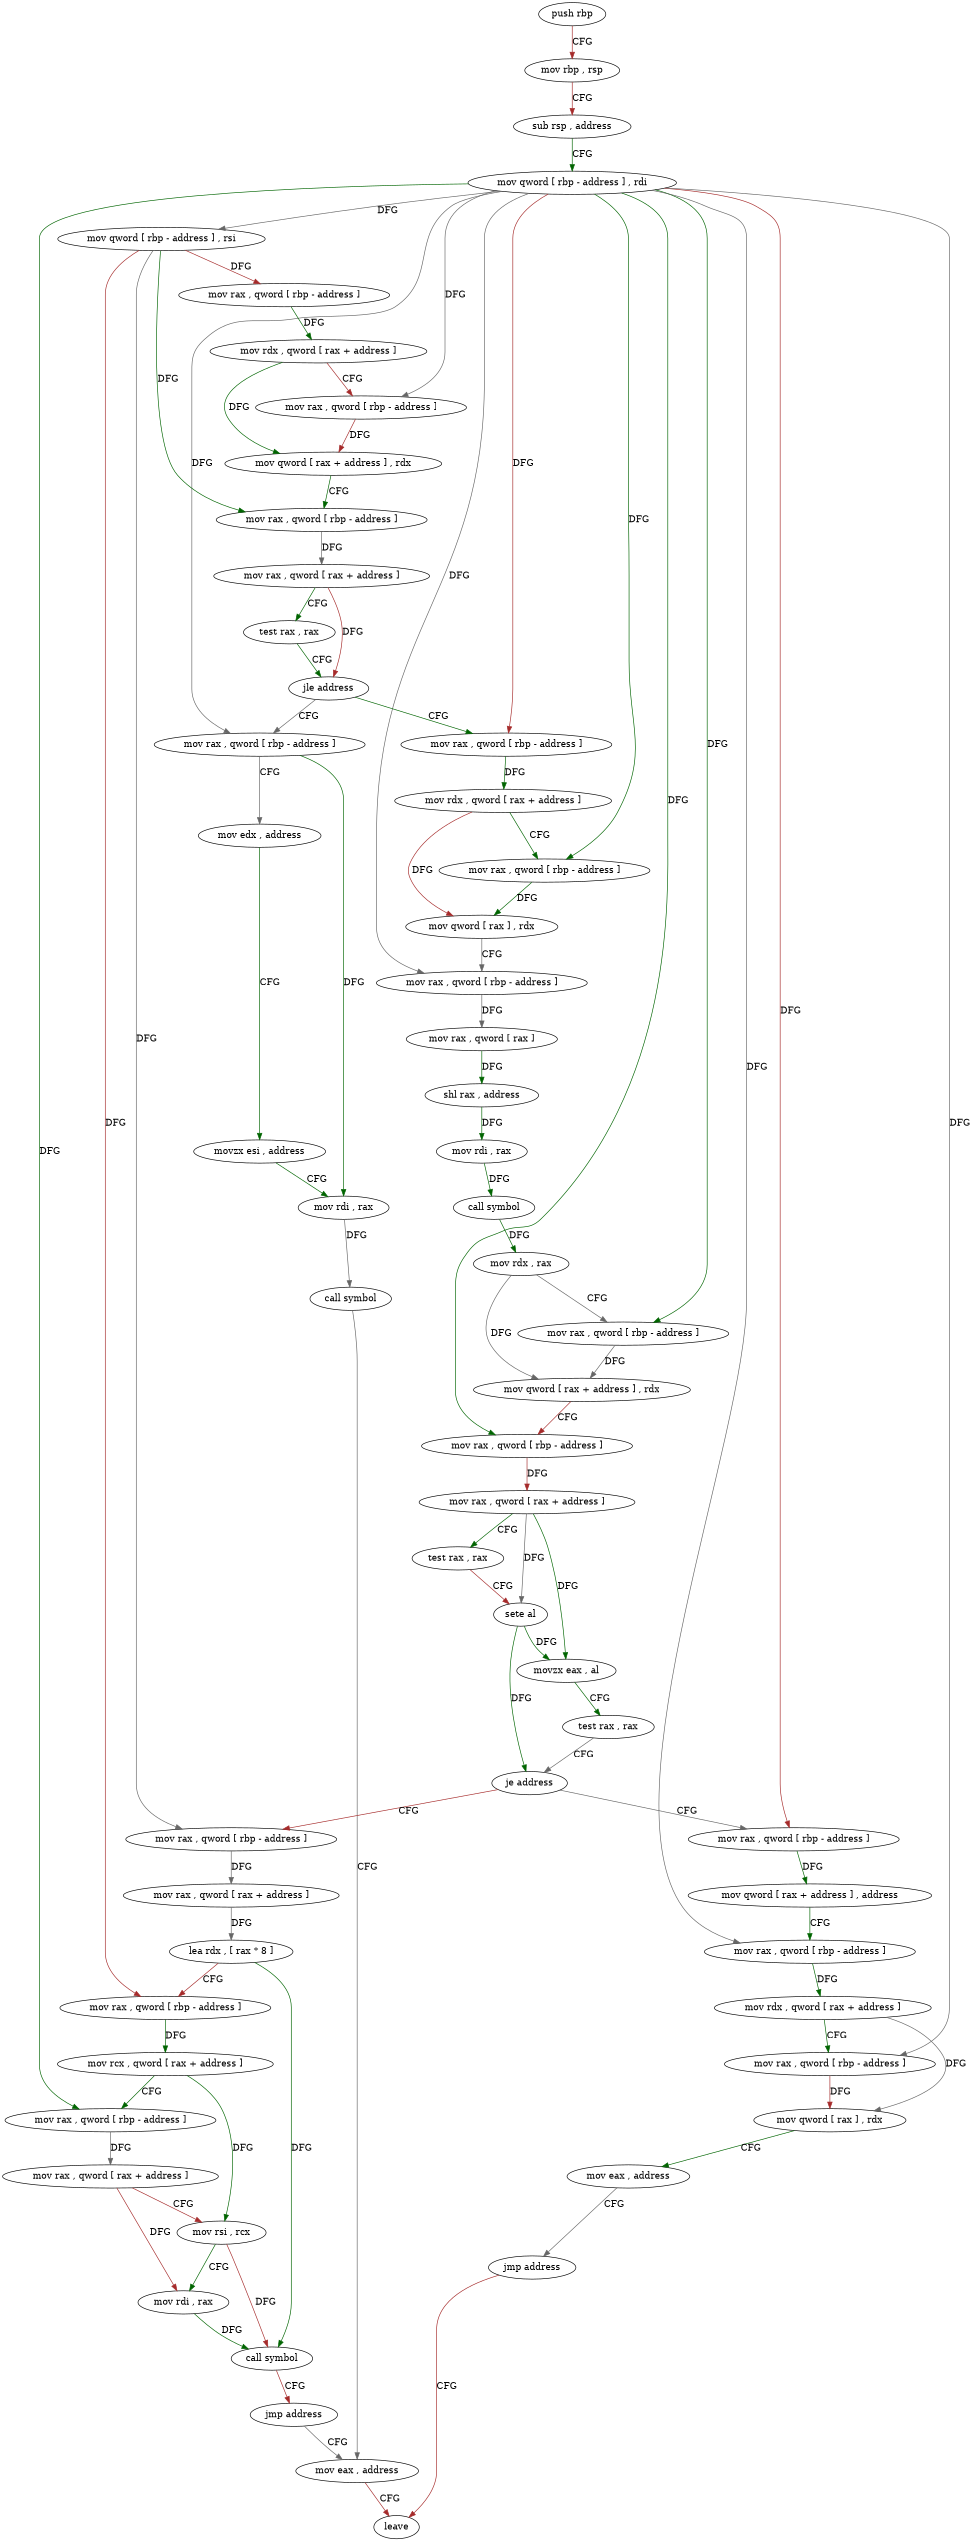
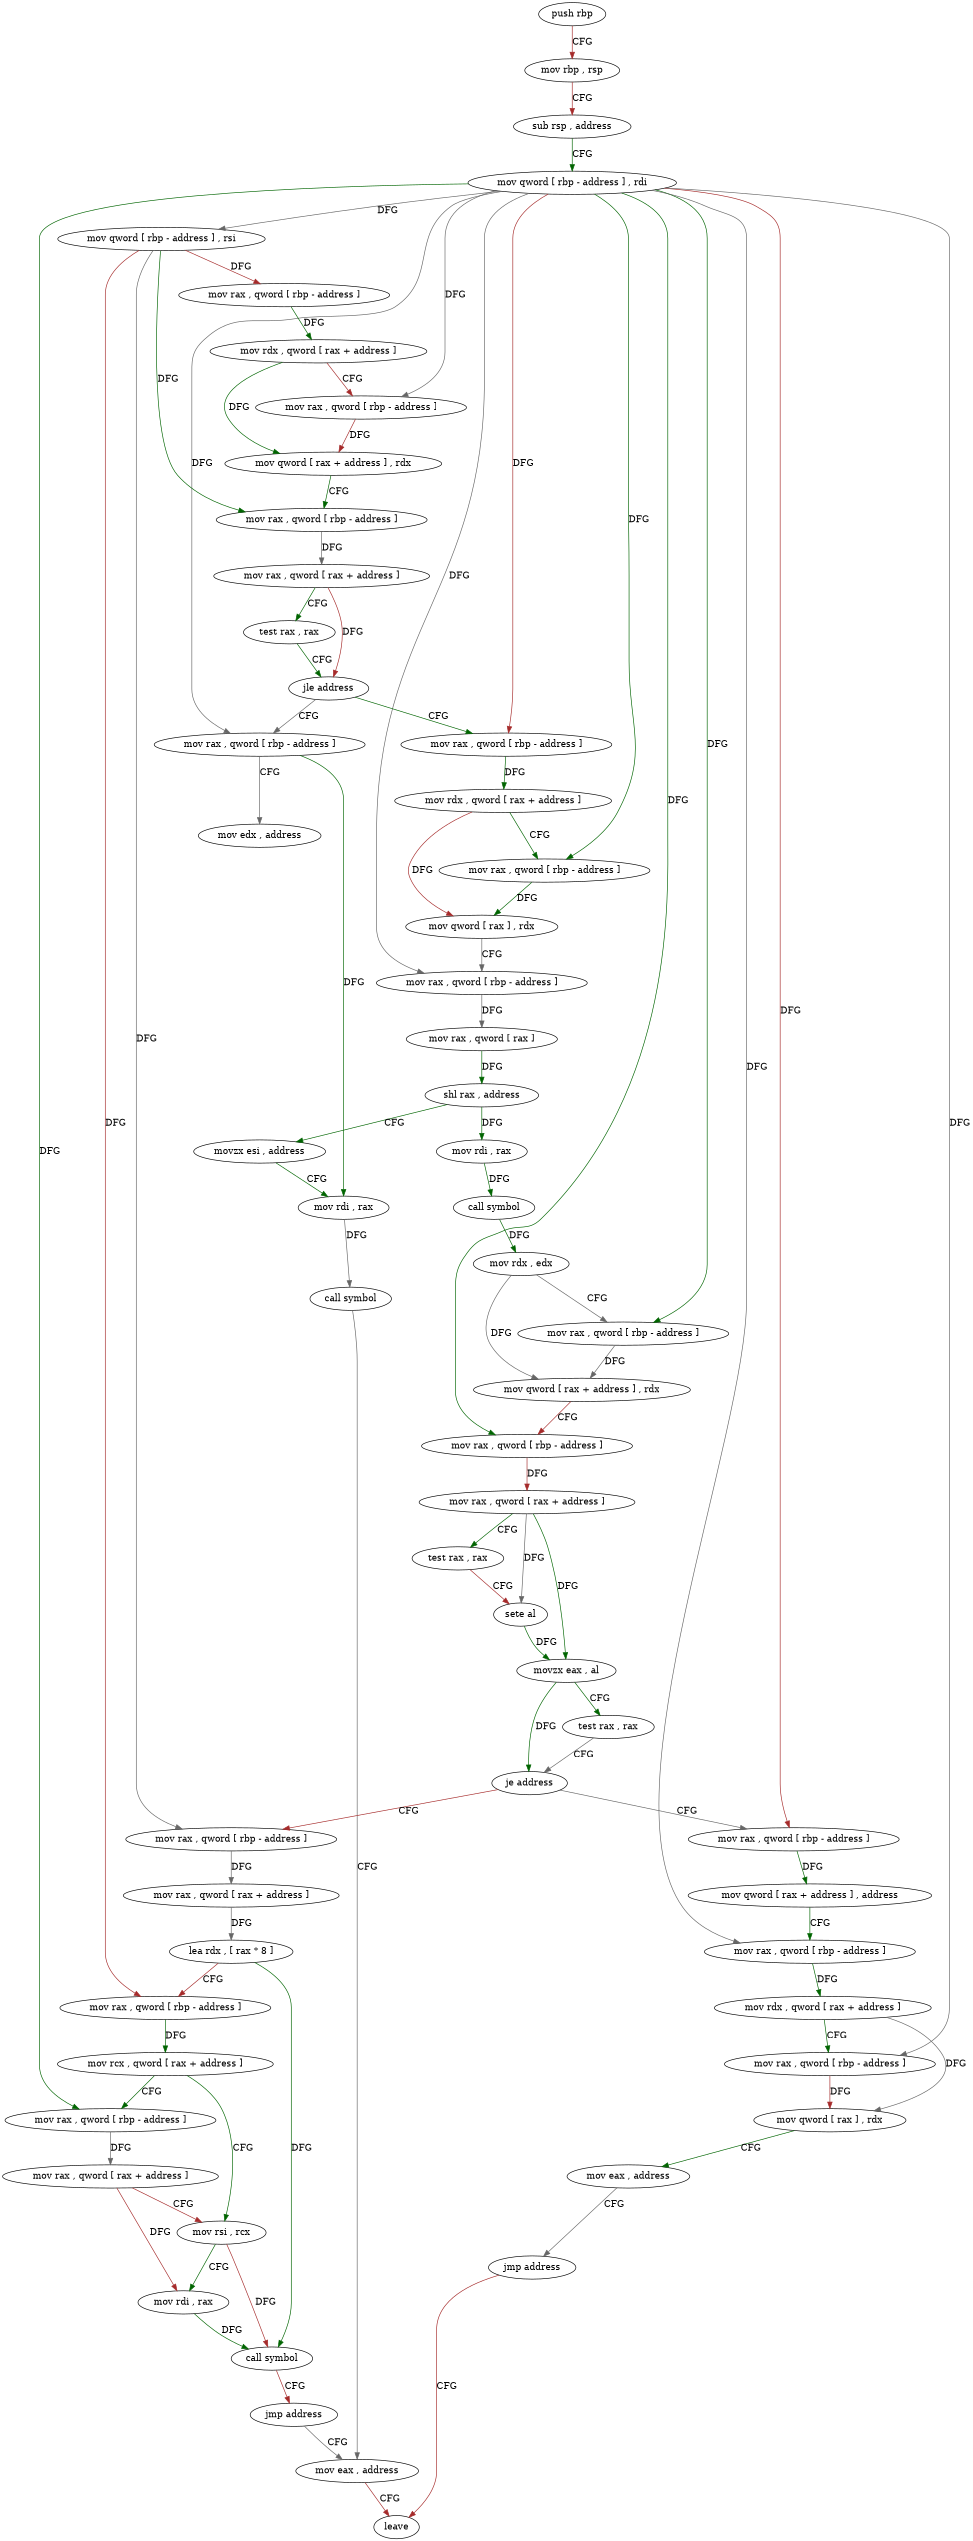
(260, 990) -> (375, 1122)
(521, 1264) -> (521, 1264)
(511, 1696) -> (534, 1721)
(243, 2148) -> (243, 2148)
